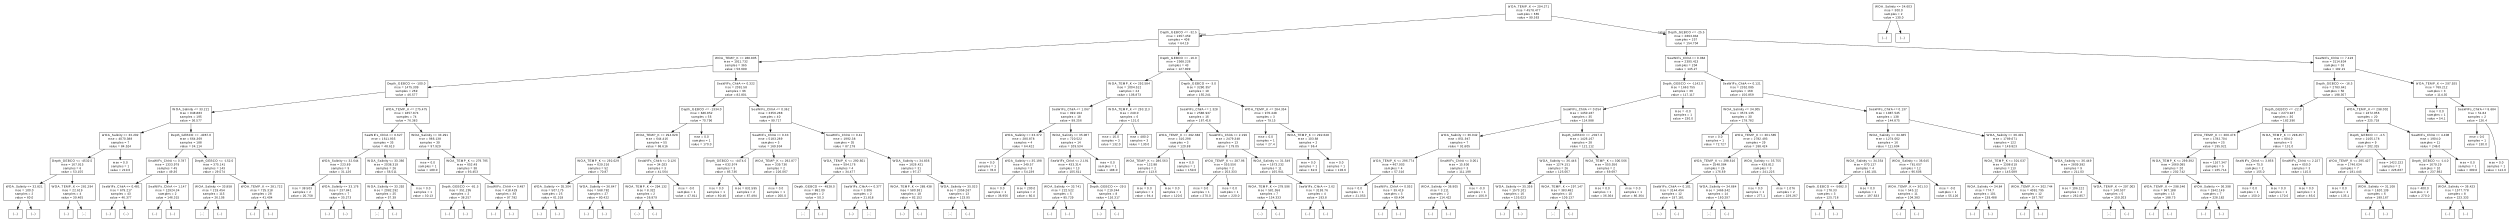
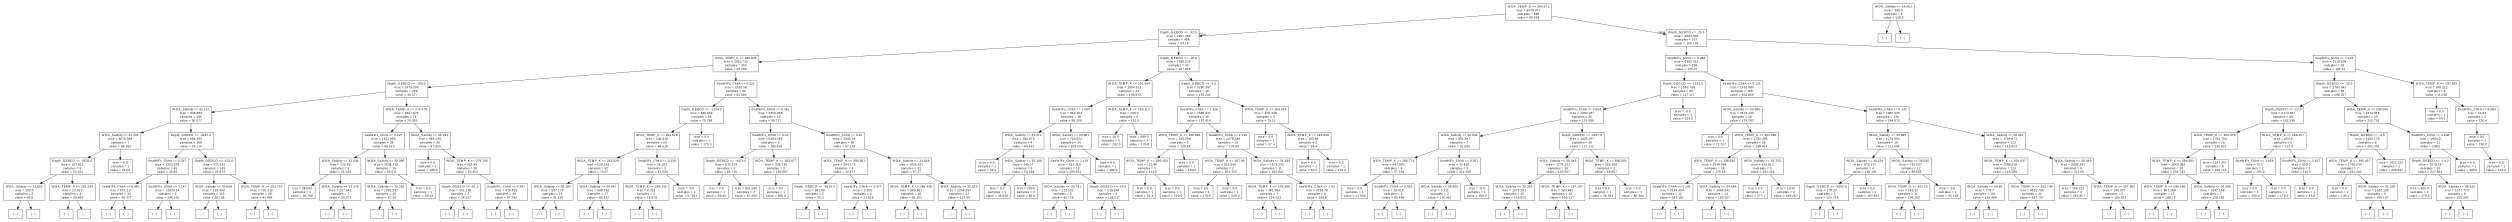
(2494, 139) -> (2486, 153)
